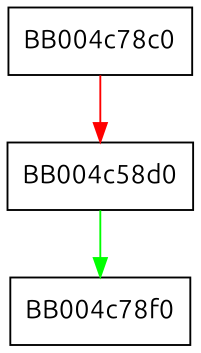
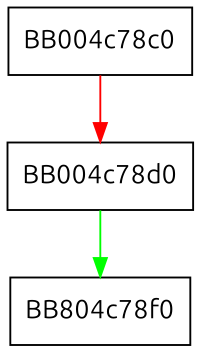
(100, 176) -> (100, 176)
(100, 311) -> (100, 311)
